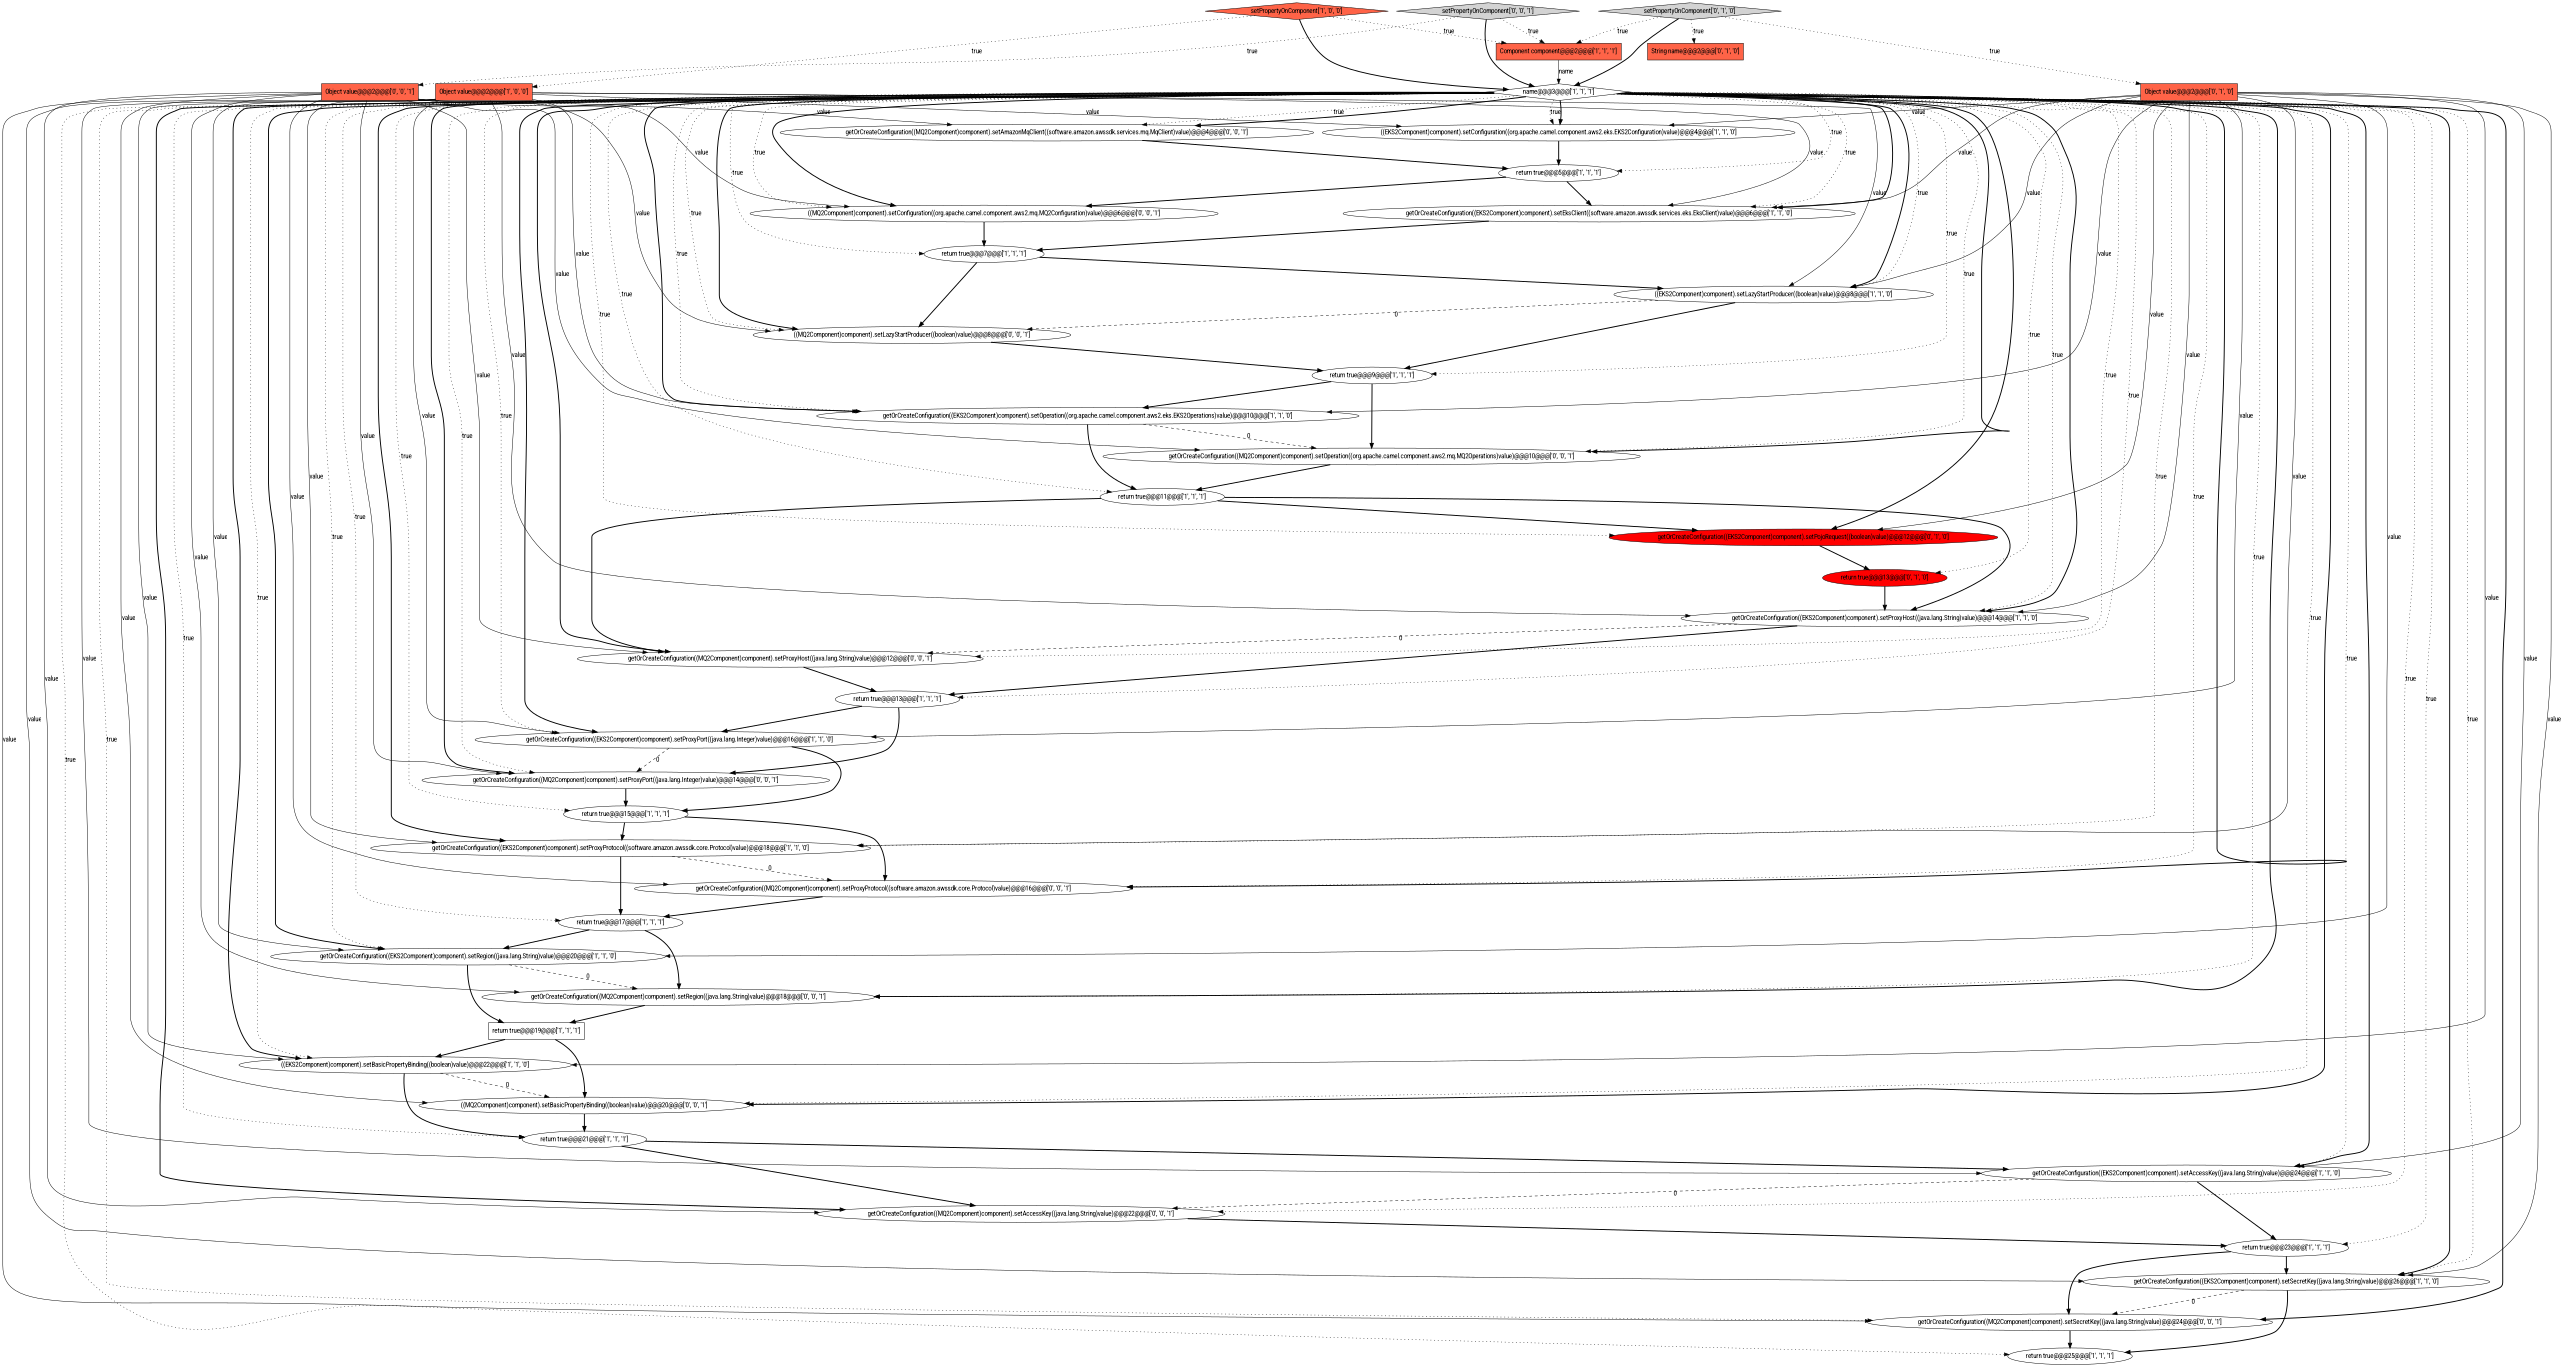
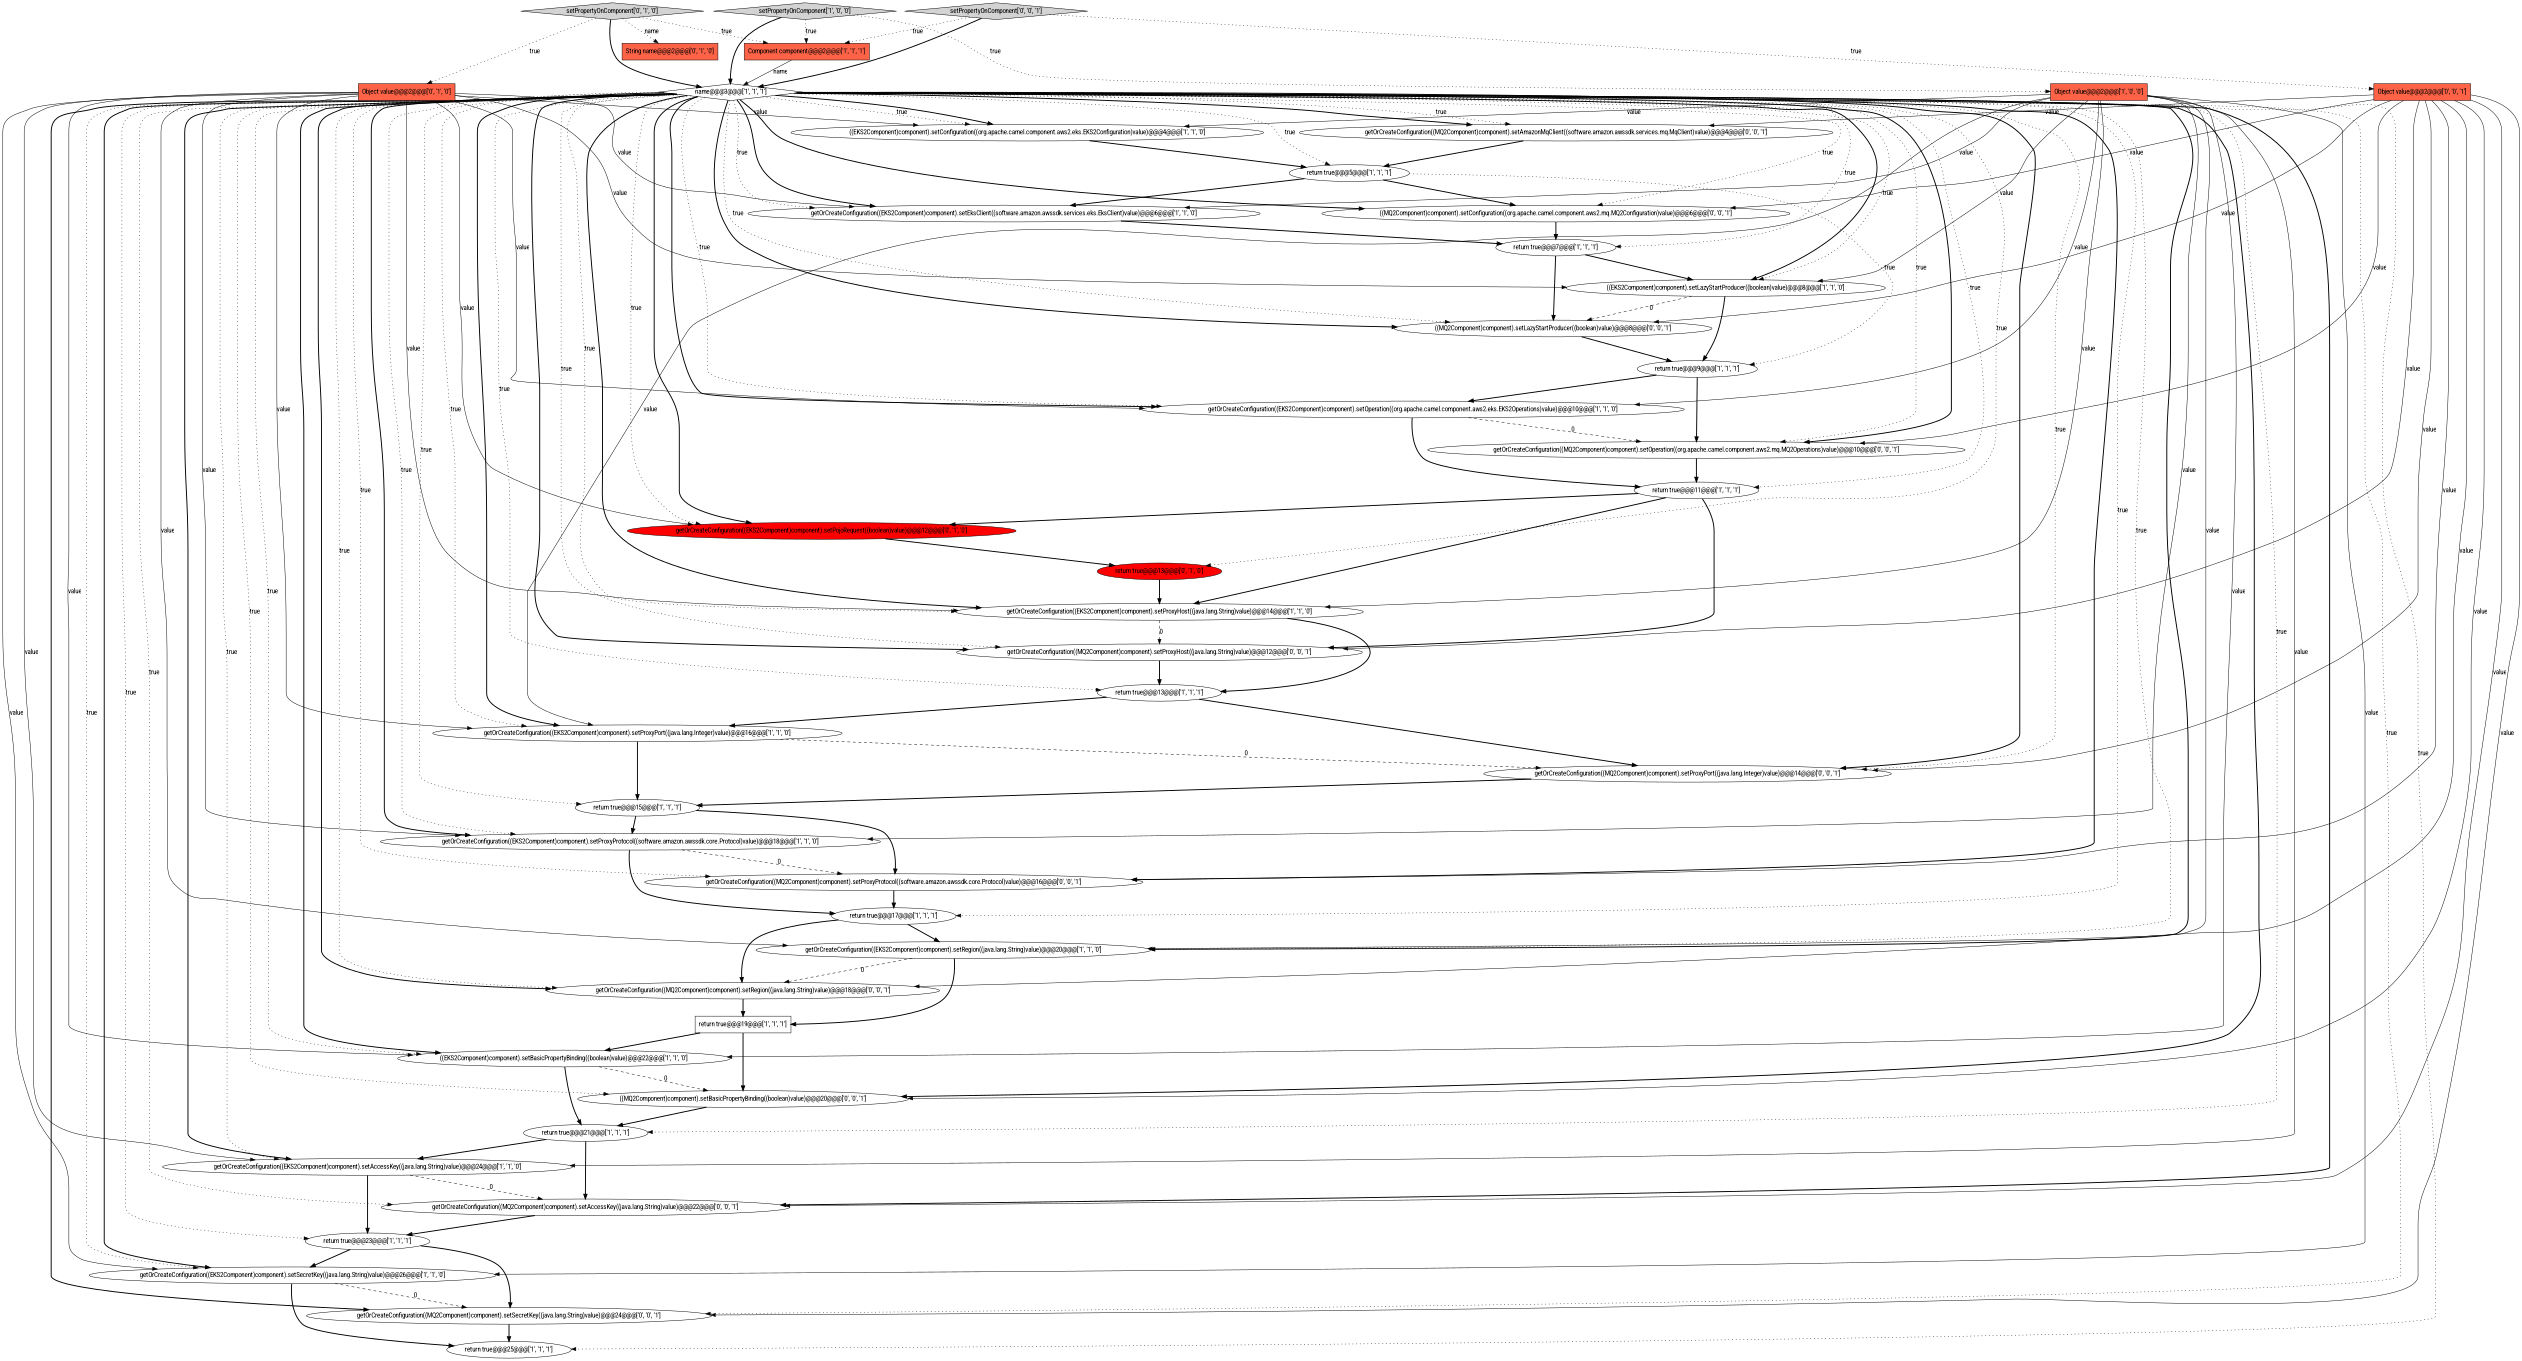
(1297, 11) -> (805, 11)
(1698, 31) -> (652, 31)
(1946, 328) -> (1750, 195)
